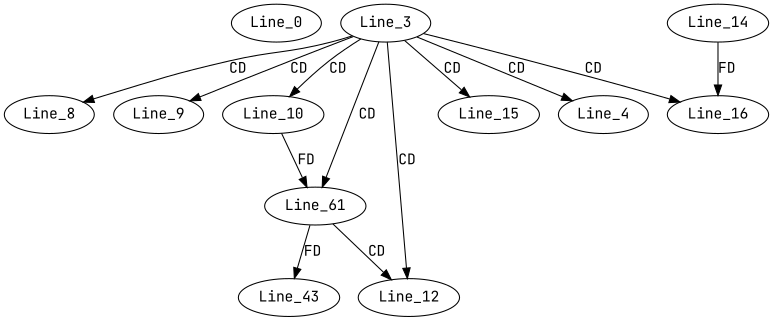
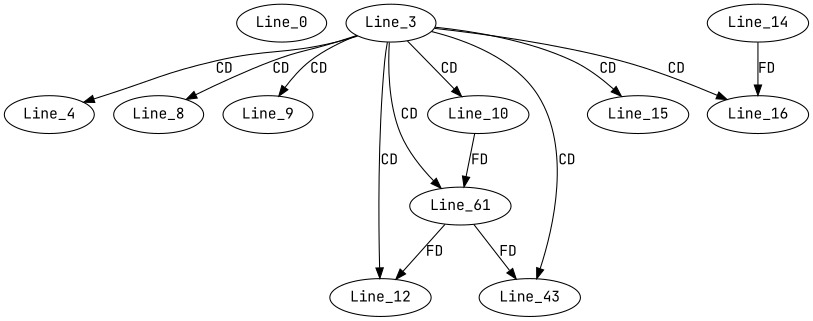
none -> (549, 119)
(377, 252) -> (435, 252)
